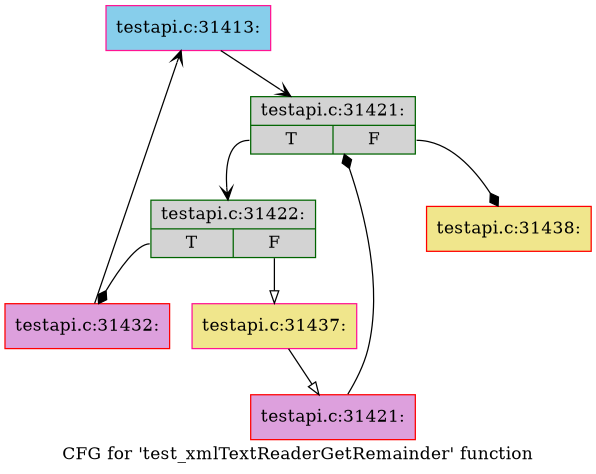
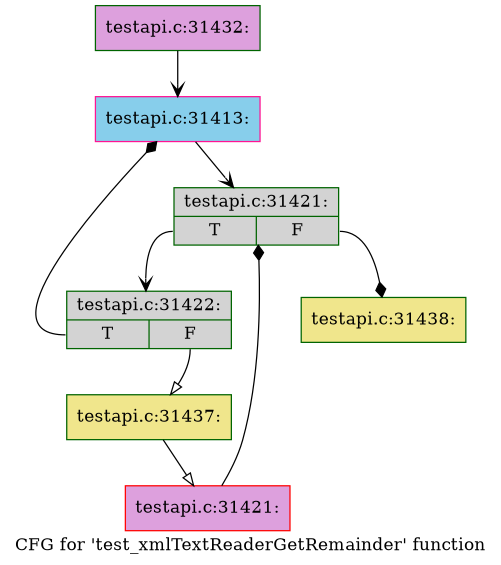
(509, 229) -> (384, 320)
(125, 263) -> (70, 244)
(87, 326) -> (178, 28)
(274, 326) -> (149, 417)
